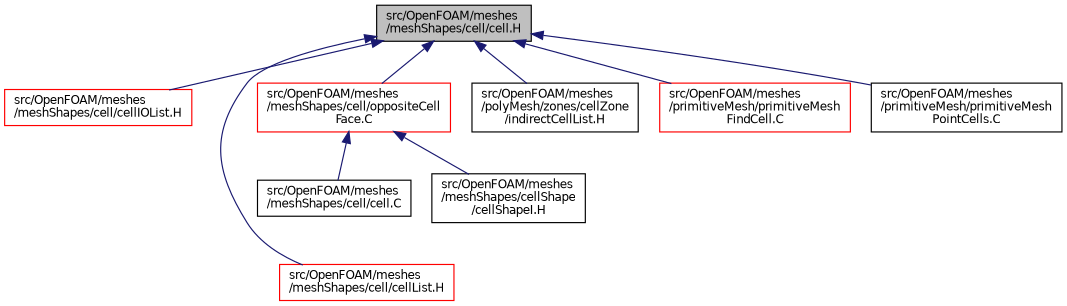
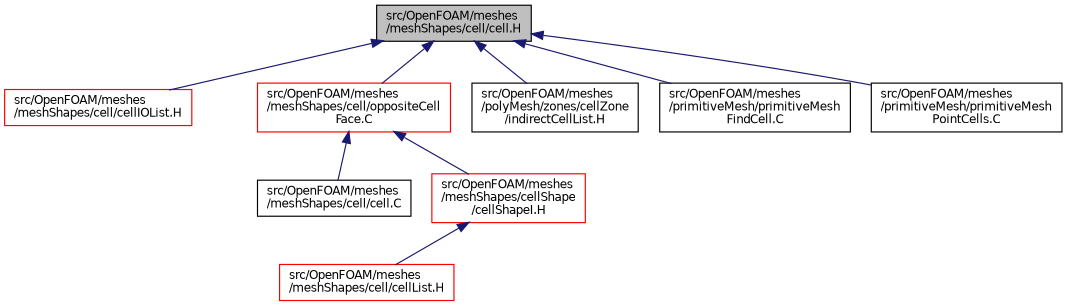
(755, 108) -> (755, 108)
(225, 125) -> (427, 246)
(509, 198) -> (509, 198)
